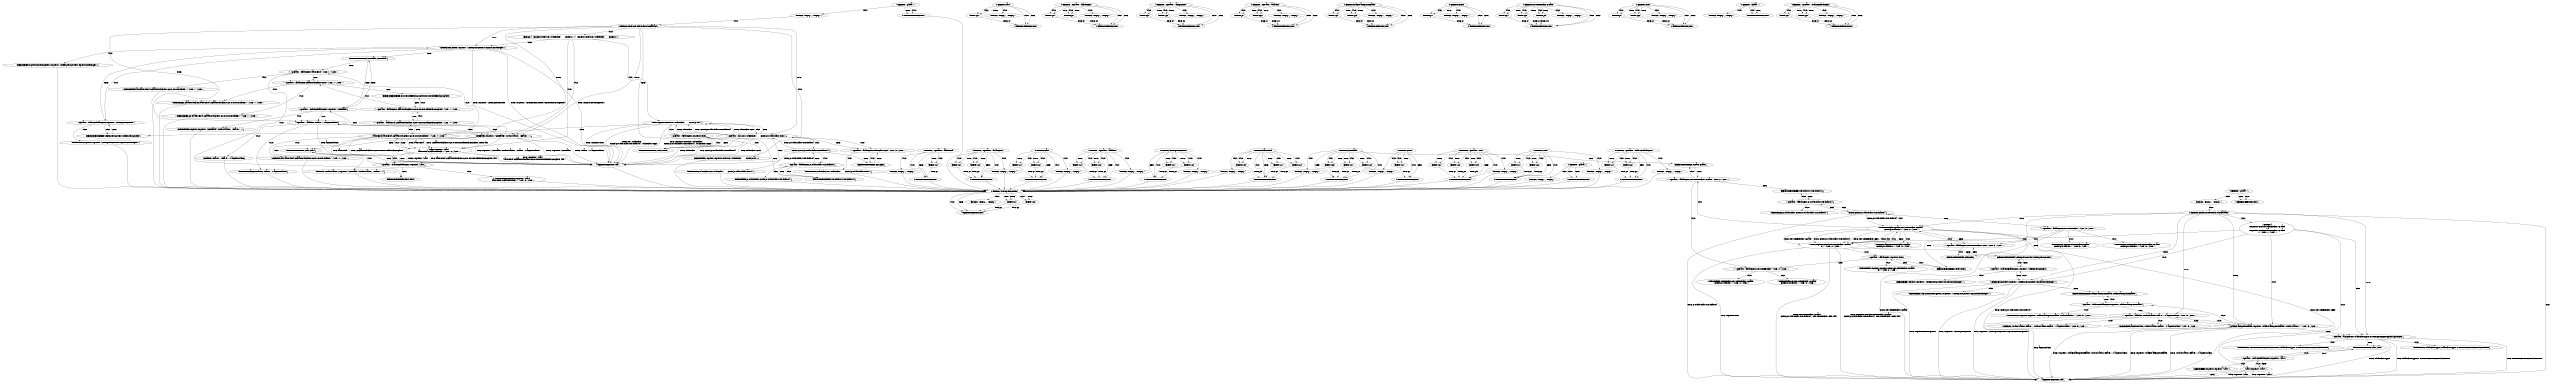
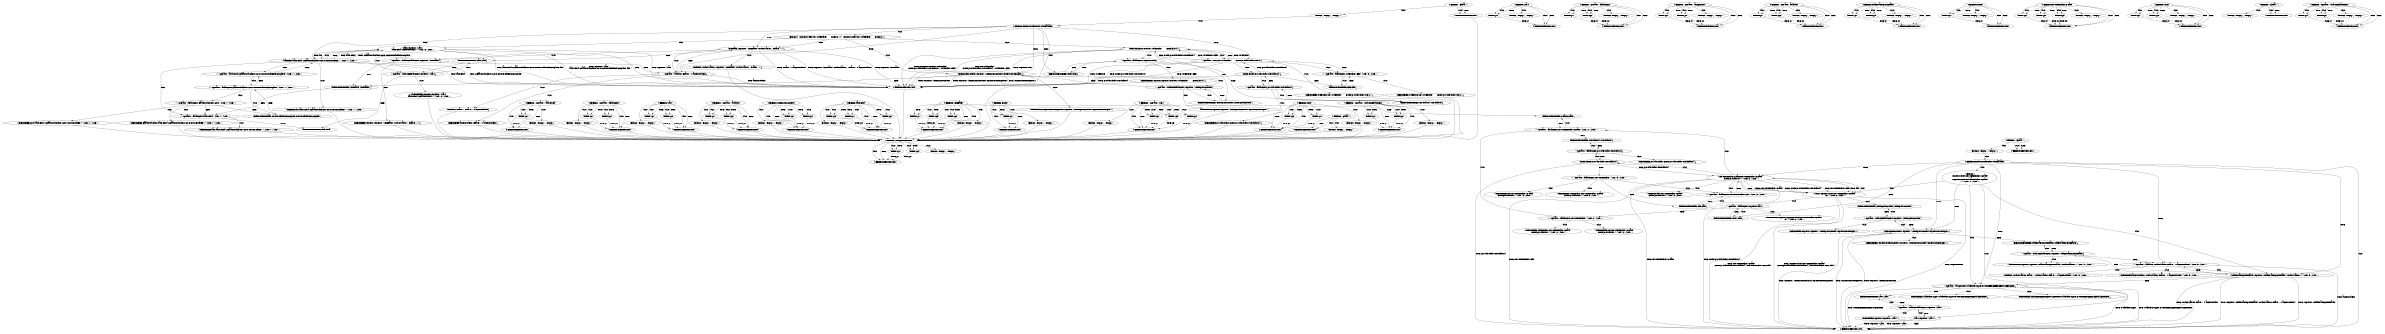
(313, 77) -> (205, 109)
(363, 91) -> none
(282, 123) -> (283, 123)
